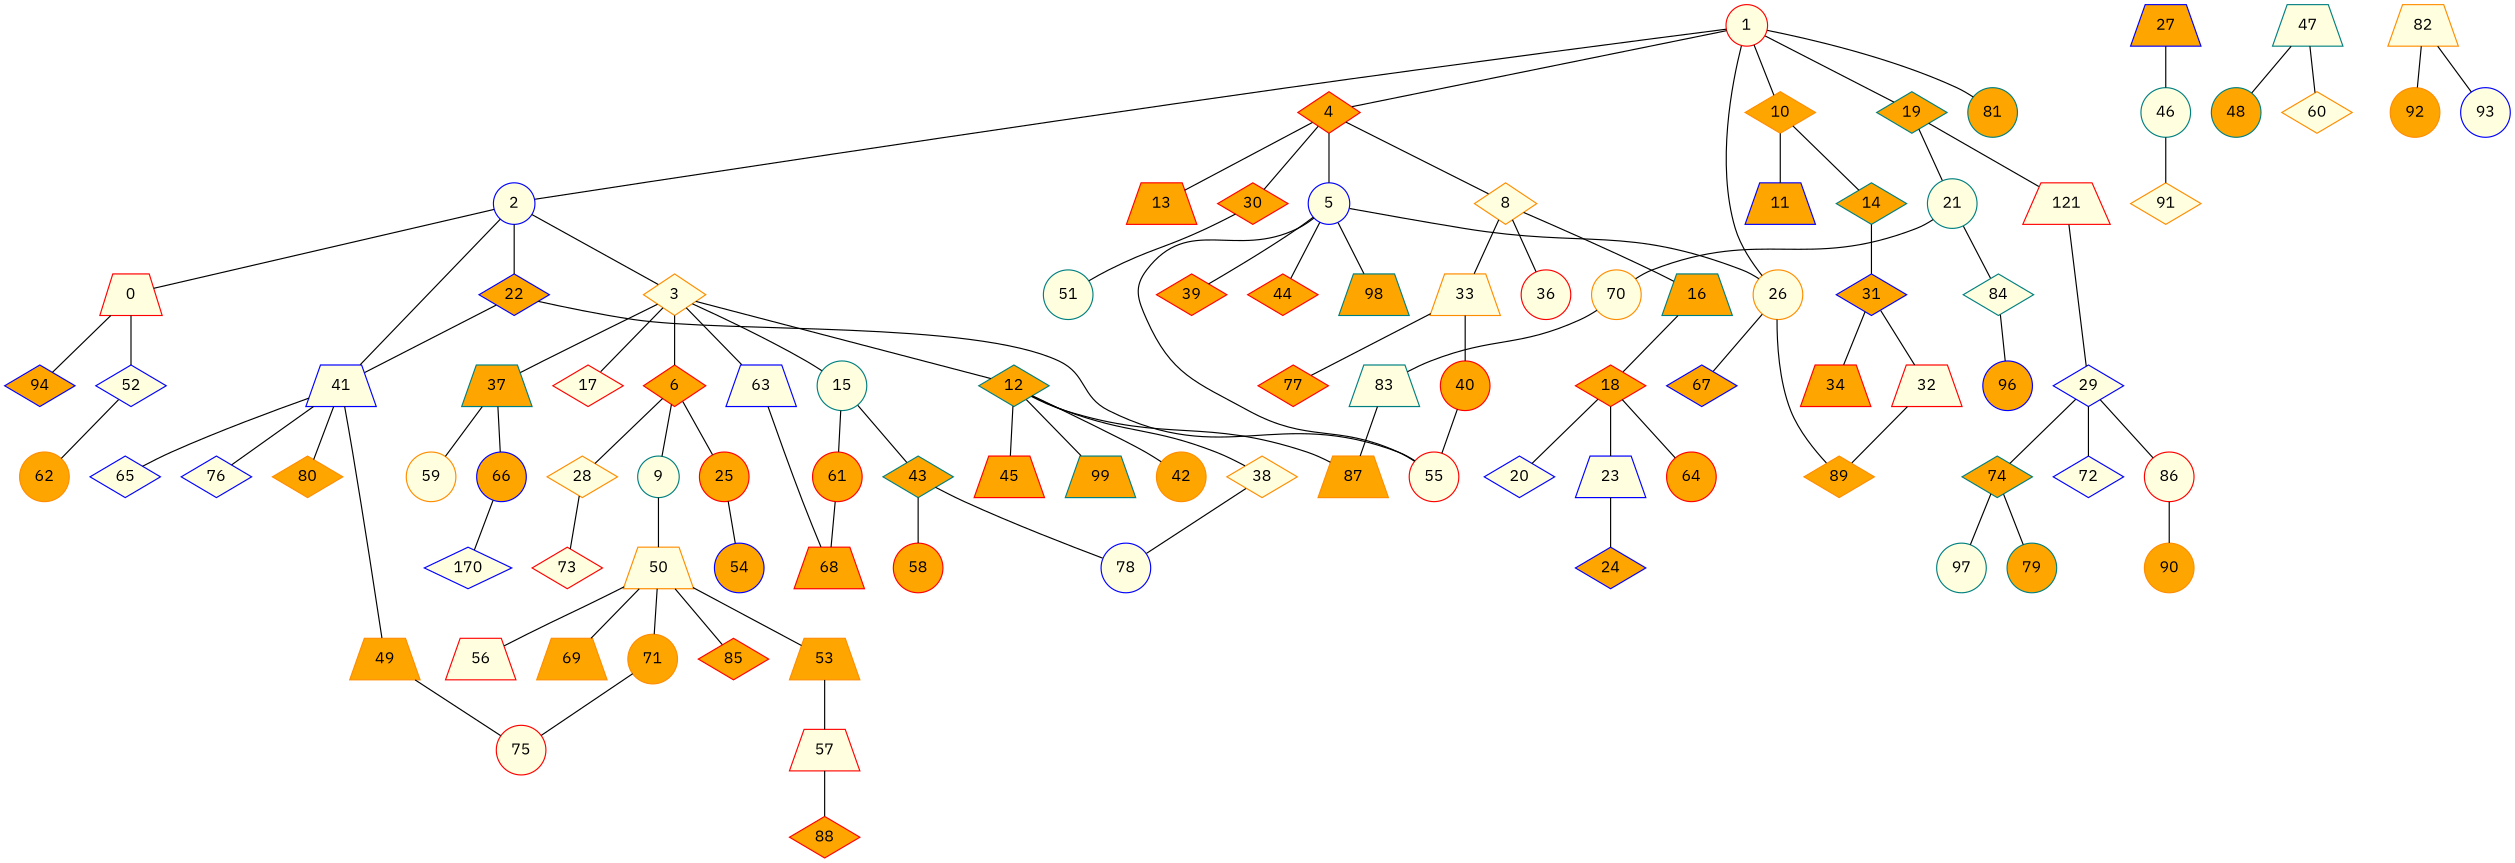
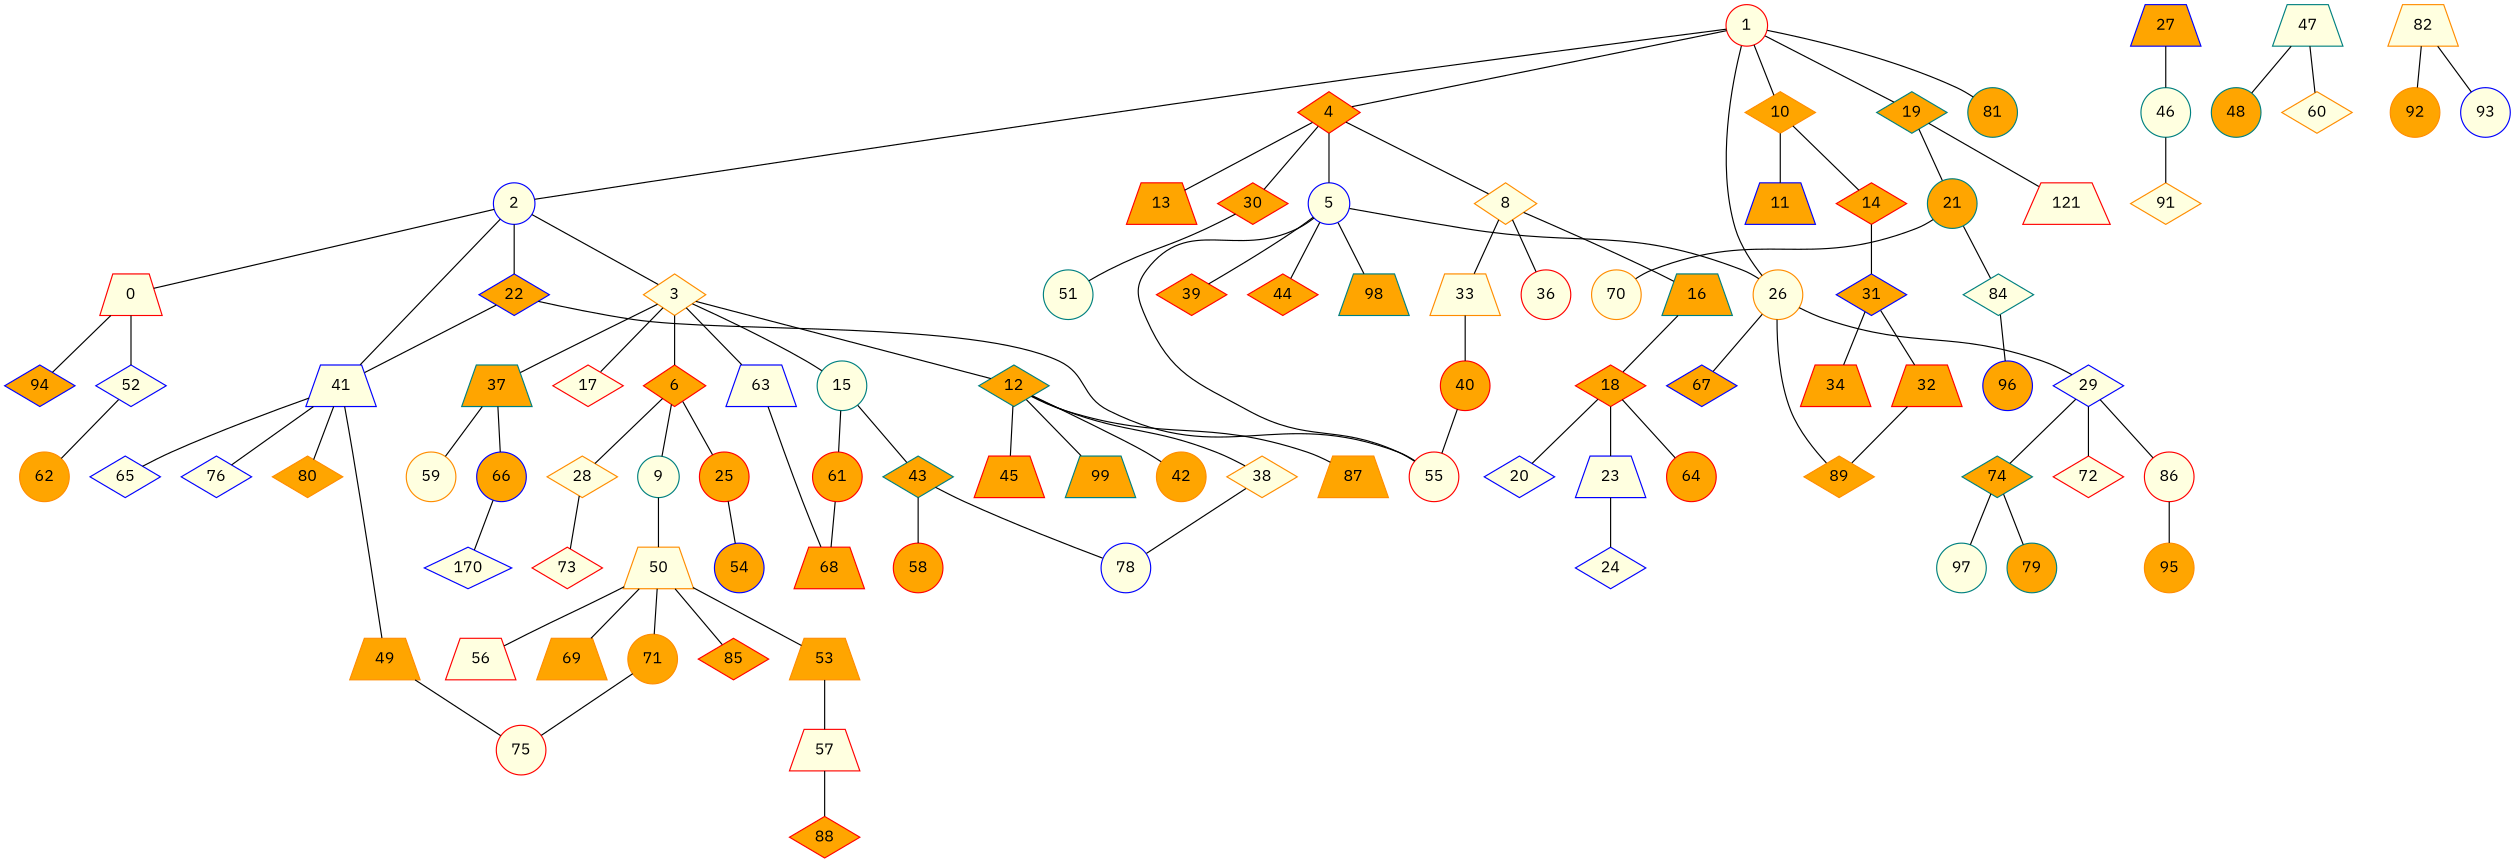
(1871, 204) -> (1871, 204)
(1952, 204) -> (1952, 204)
(2078, 295) -> (1936, 340)
(1293, 386) -> none
(1384, 386) -> none
(1927, 386) -> (1927, 386)
(2088, 477) -> (2088, 477)
(1611, 568) -> (1611, 568)
(2169, 568) -> (2169, 568)
